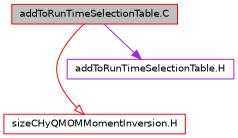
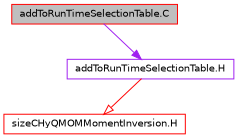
(57, 64) -> (126, 93)
